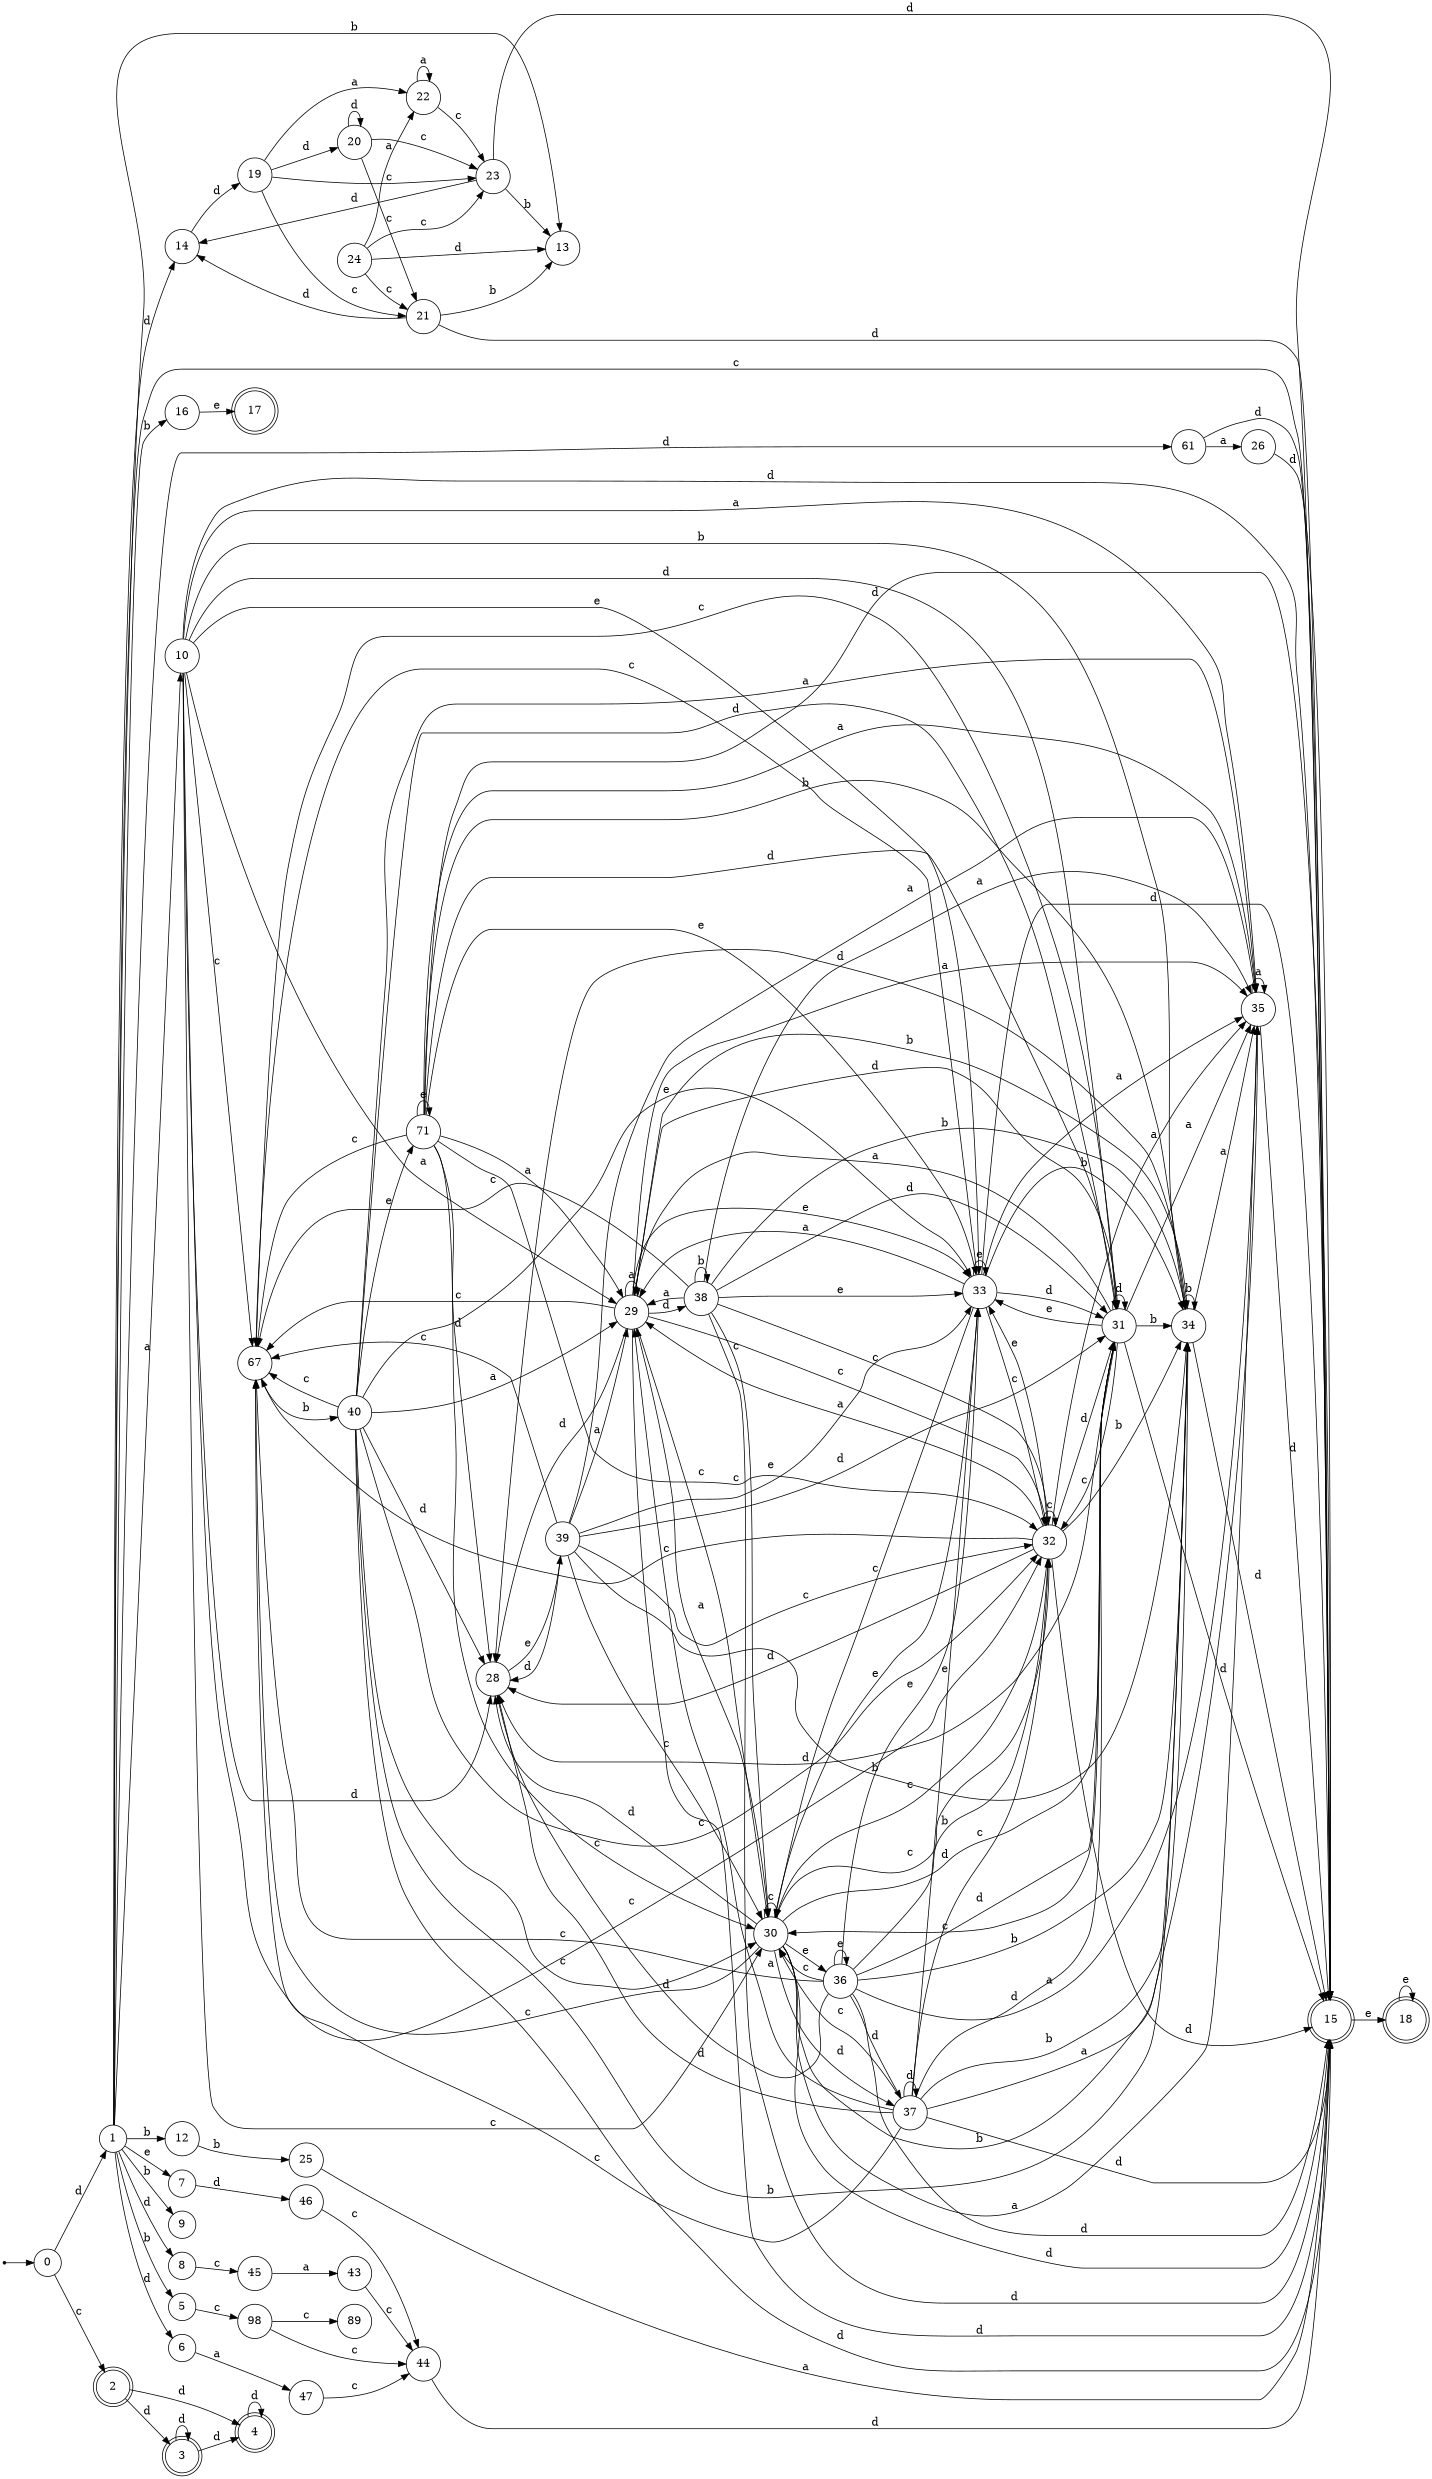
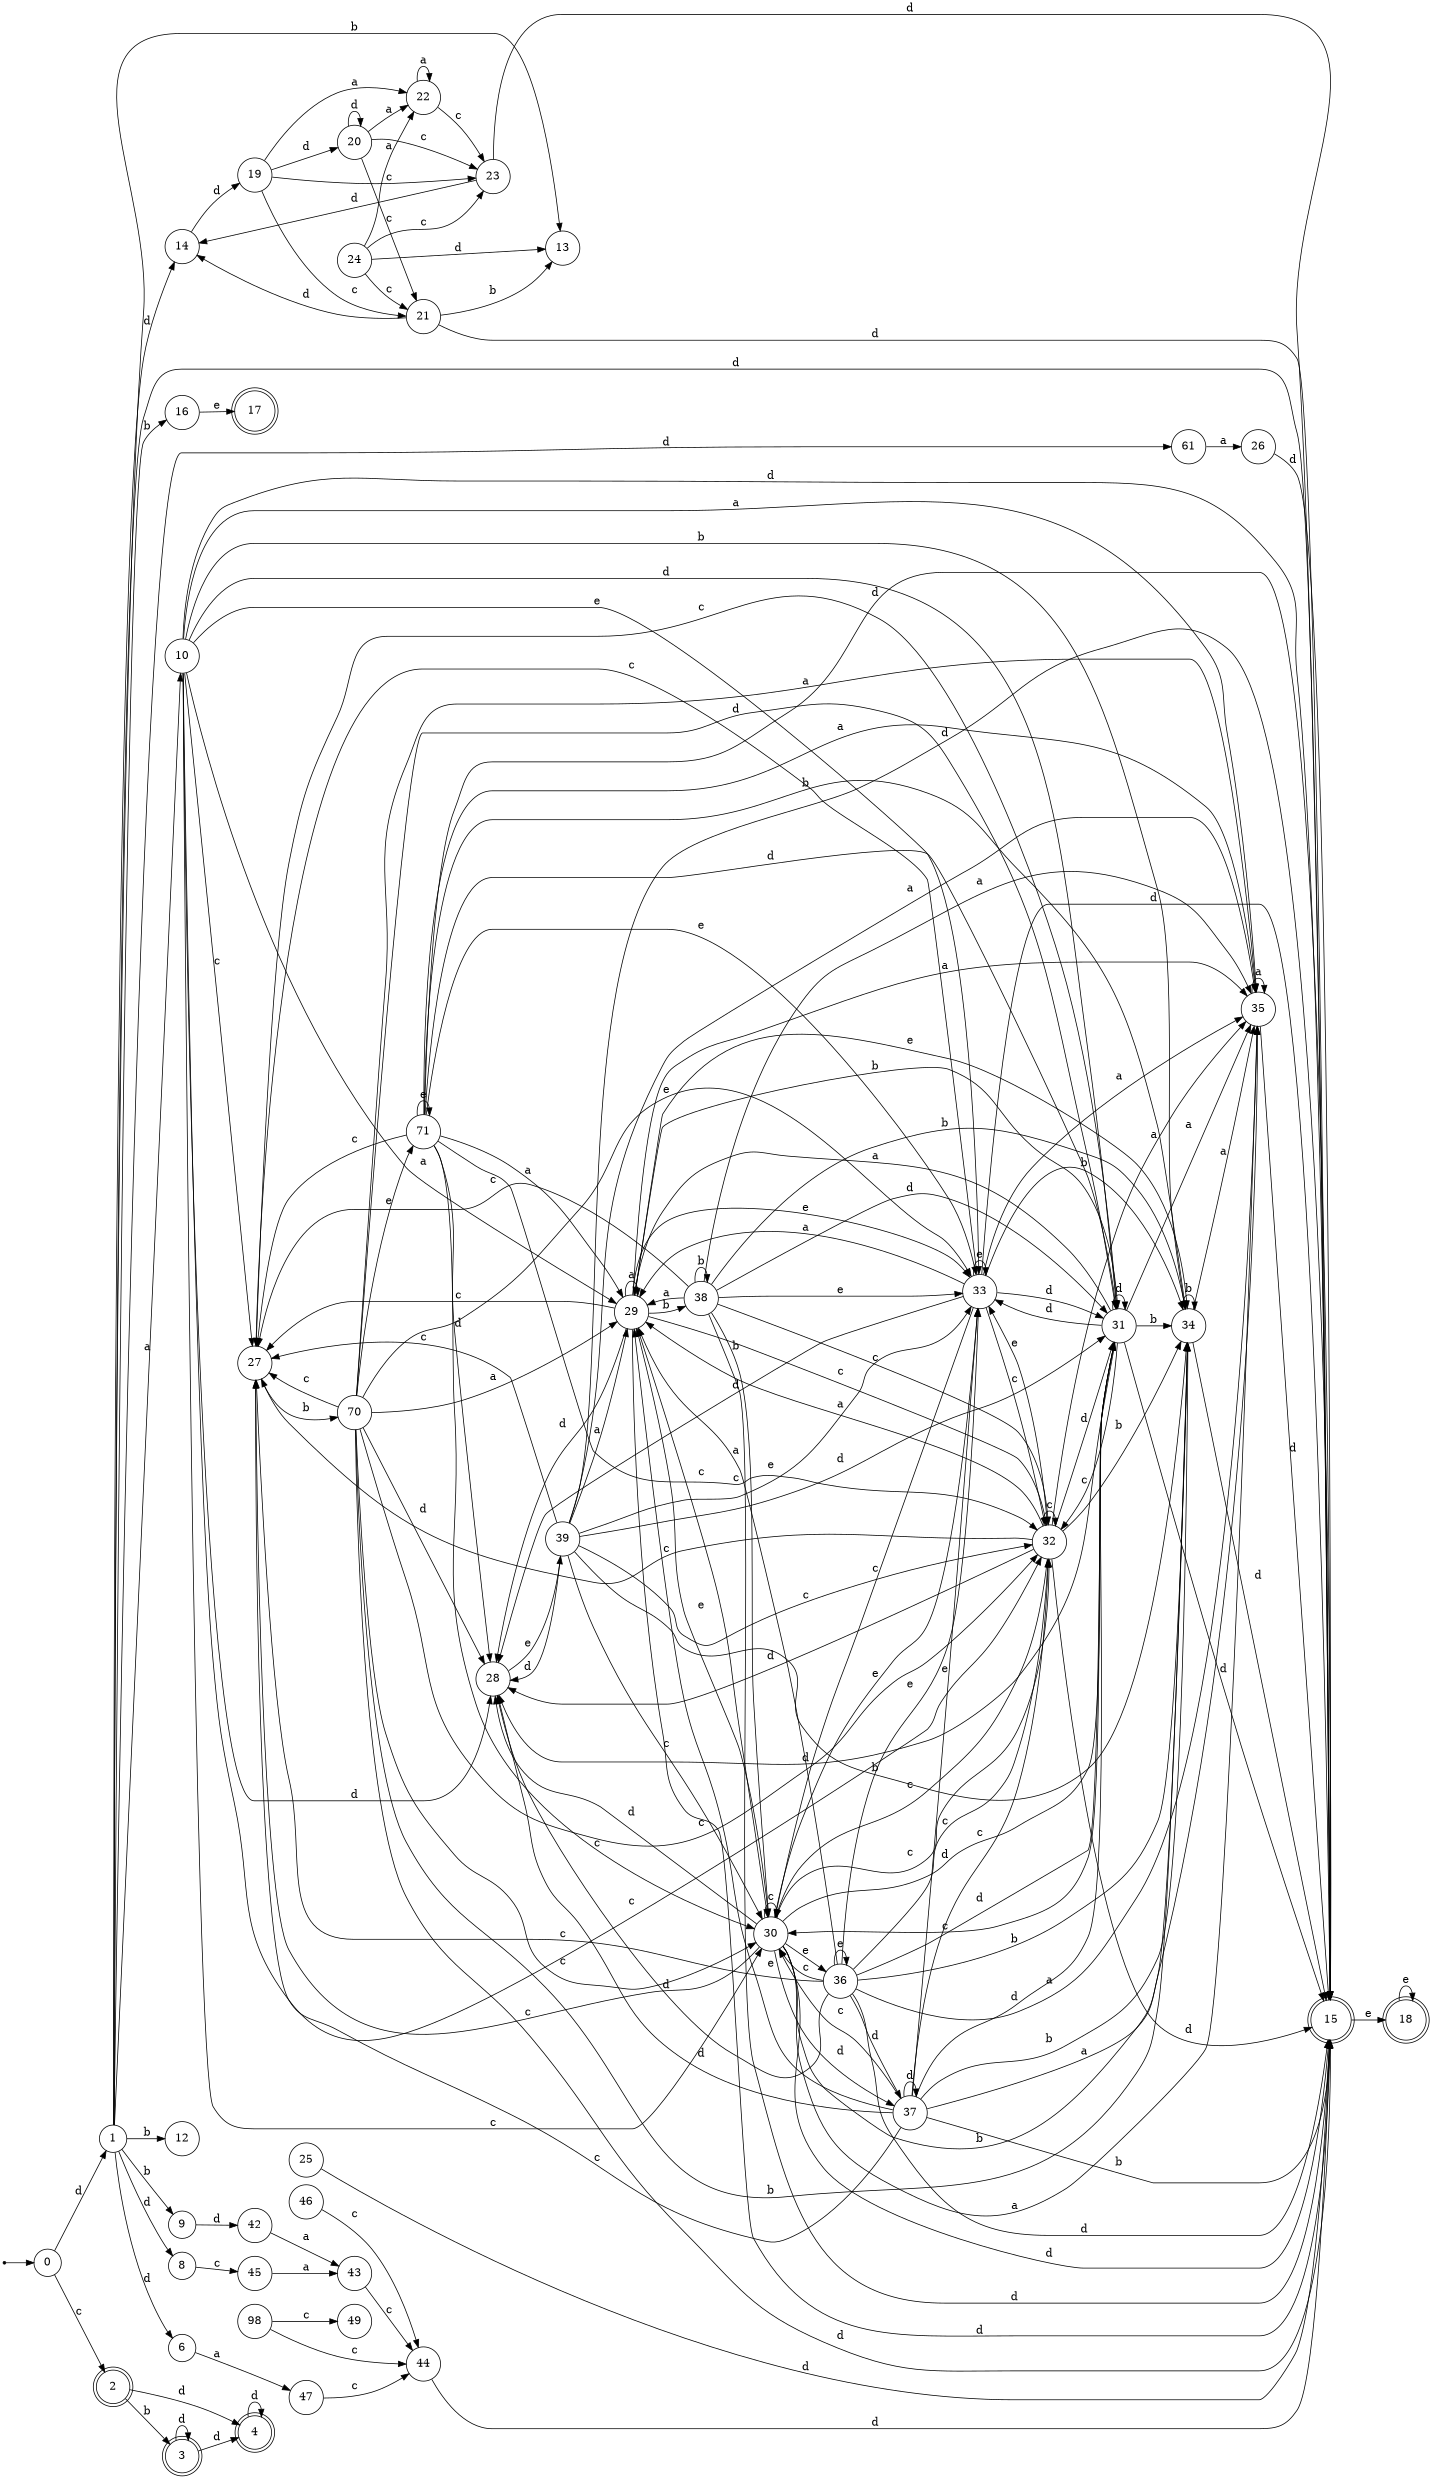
none -> (384, 120)
(525, 210) -> none
(736, 363) -> (736, 363)
(639, 961) -> (682, 1426)
(910, 1041) -> (910, 1041)
(875, 1067) -> (875, 1067)
(1323, 1164) -> (1240, 675)
(666, 1306) -> (666, 1306)
(1049, 1309) -> (1049, 1309)
(736, 1347) -> (736, 1347)
(255, 1363) -> (255, 1363)
(355, 1413) -> (355, 1413)
(701, 1606) -> (701, 1606)
none -> (780, 1633)
(945, 1822) -> (945, 1822)
(771, 1964) -> (771, 1964)
(239, 2156) -> none
(1119, 2163) -> (1119, 2163)
(182, 2184) -> none
none -> (255, 2225)
(182, 2307) -> none
(355, 2321) -> (355, 2321)
(806, 2367) -> (806, 2367)
(147, 2412) -> (147, 2412)
